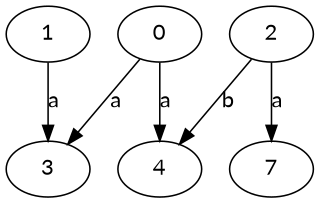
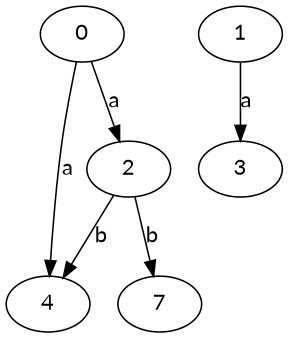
(109, 96) -> (103, 94)
(277, 102) -> (152, 237)
